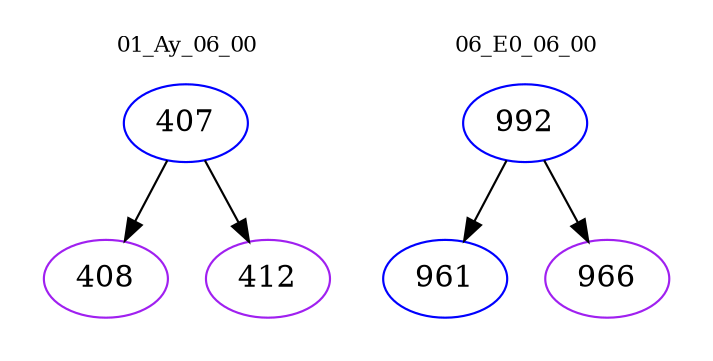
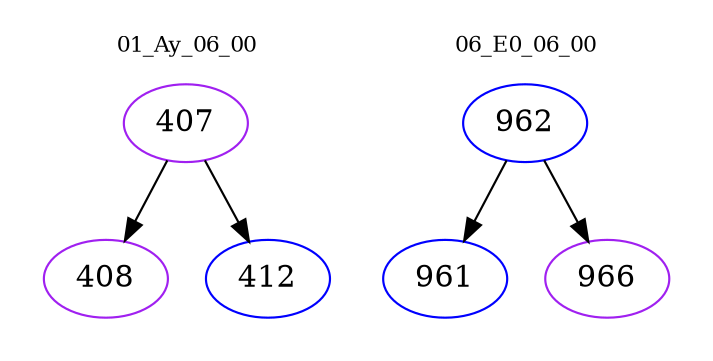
(186, 123) -> (186, 123)
(525, 123) -> (525, 123)
(268, 279) -> (268, 279)
